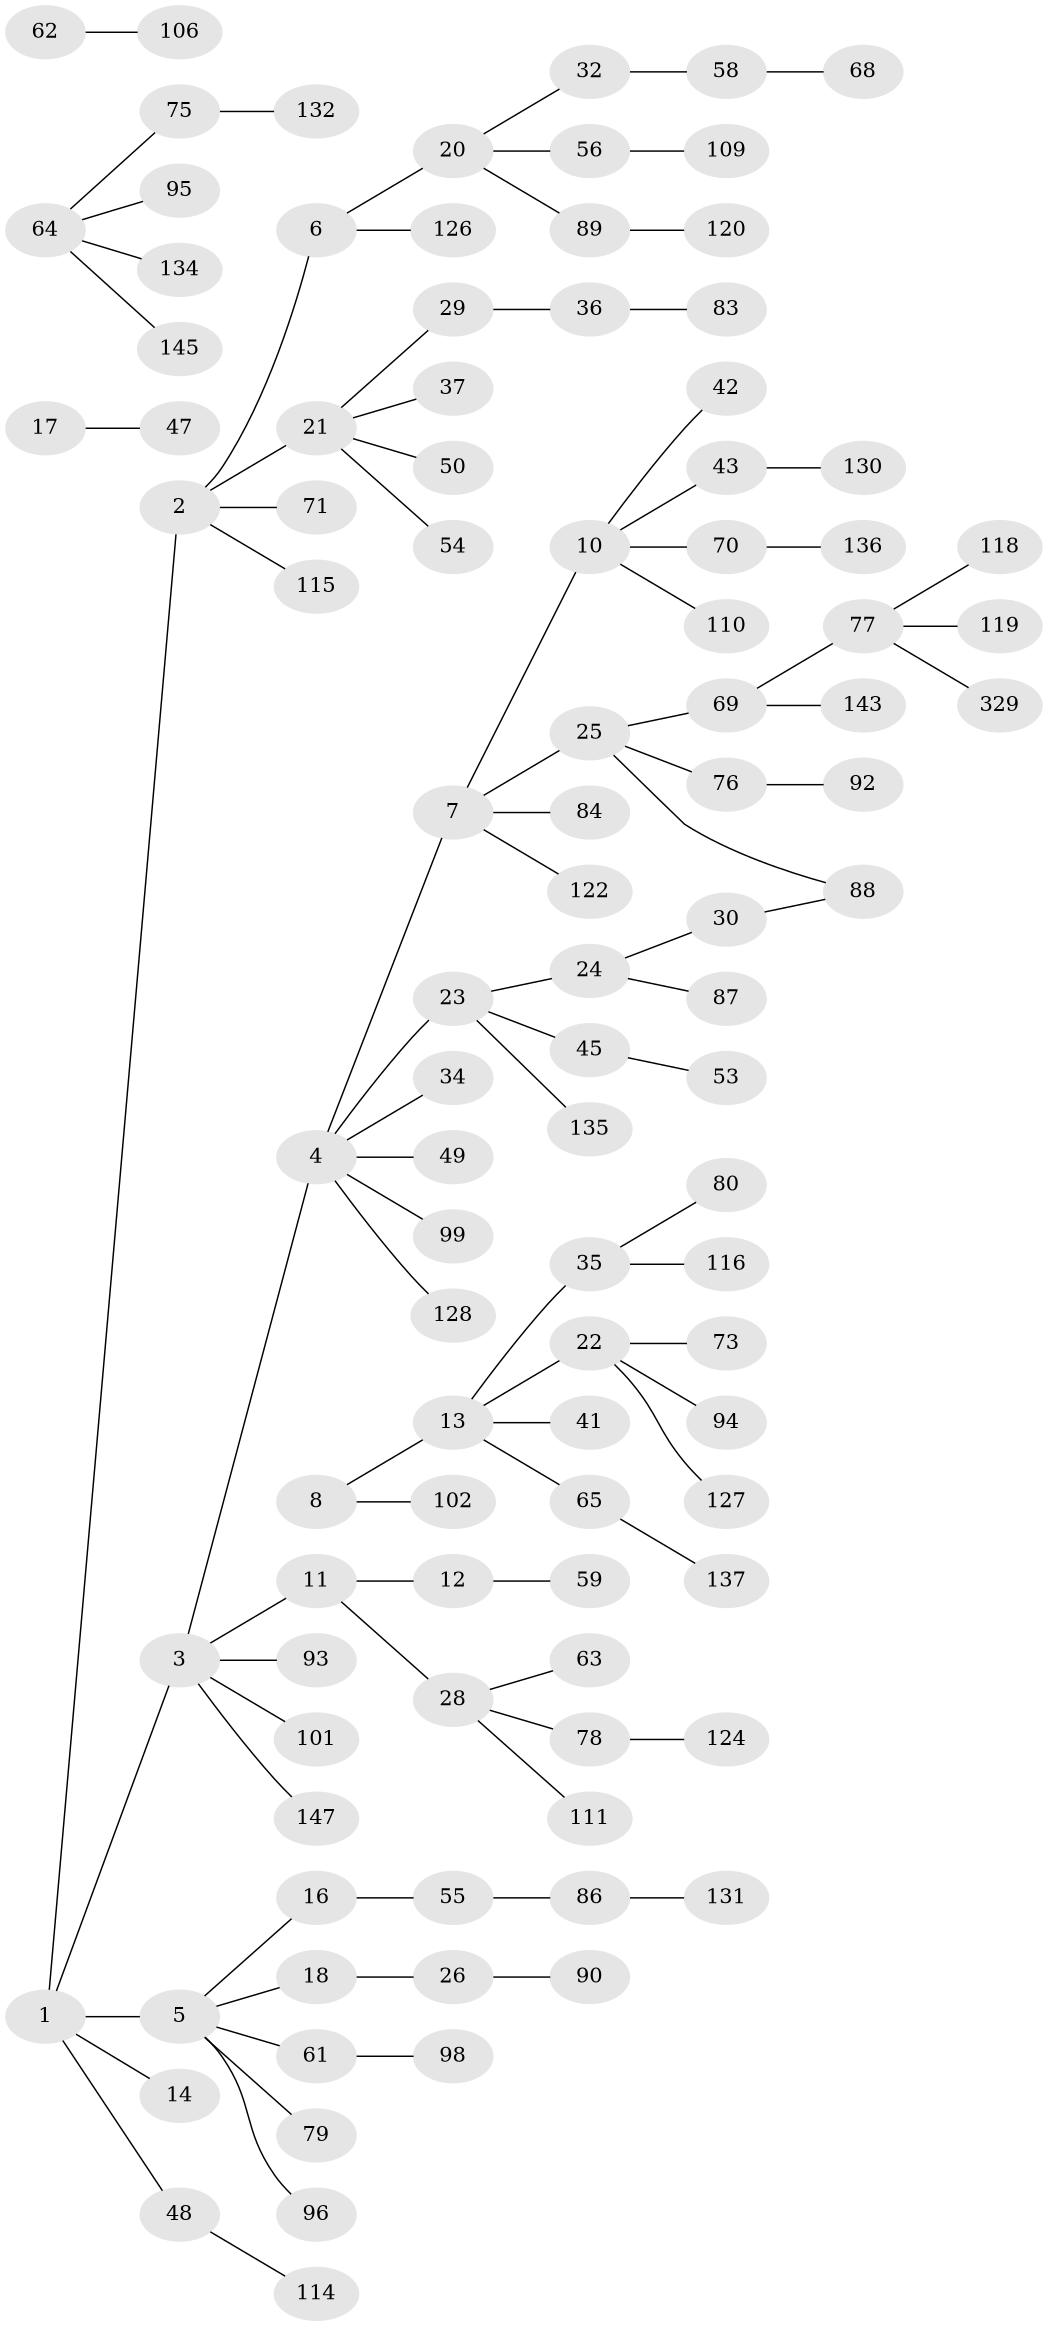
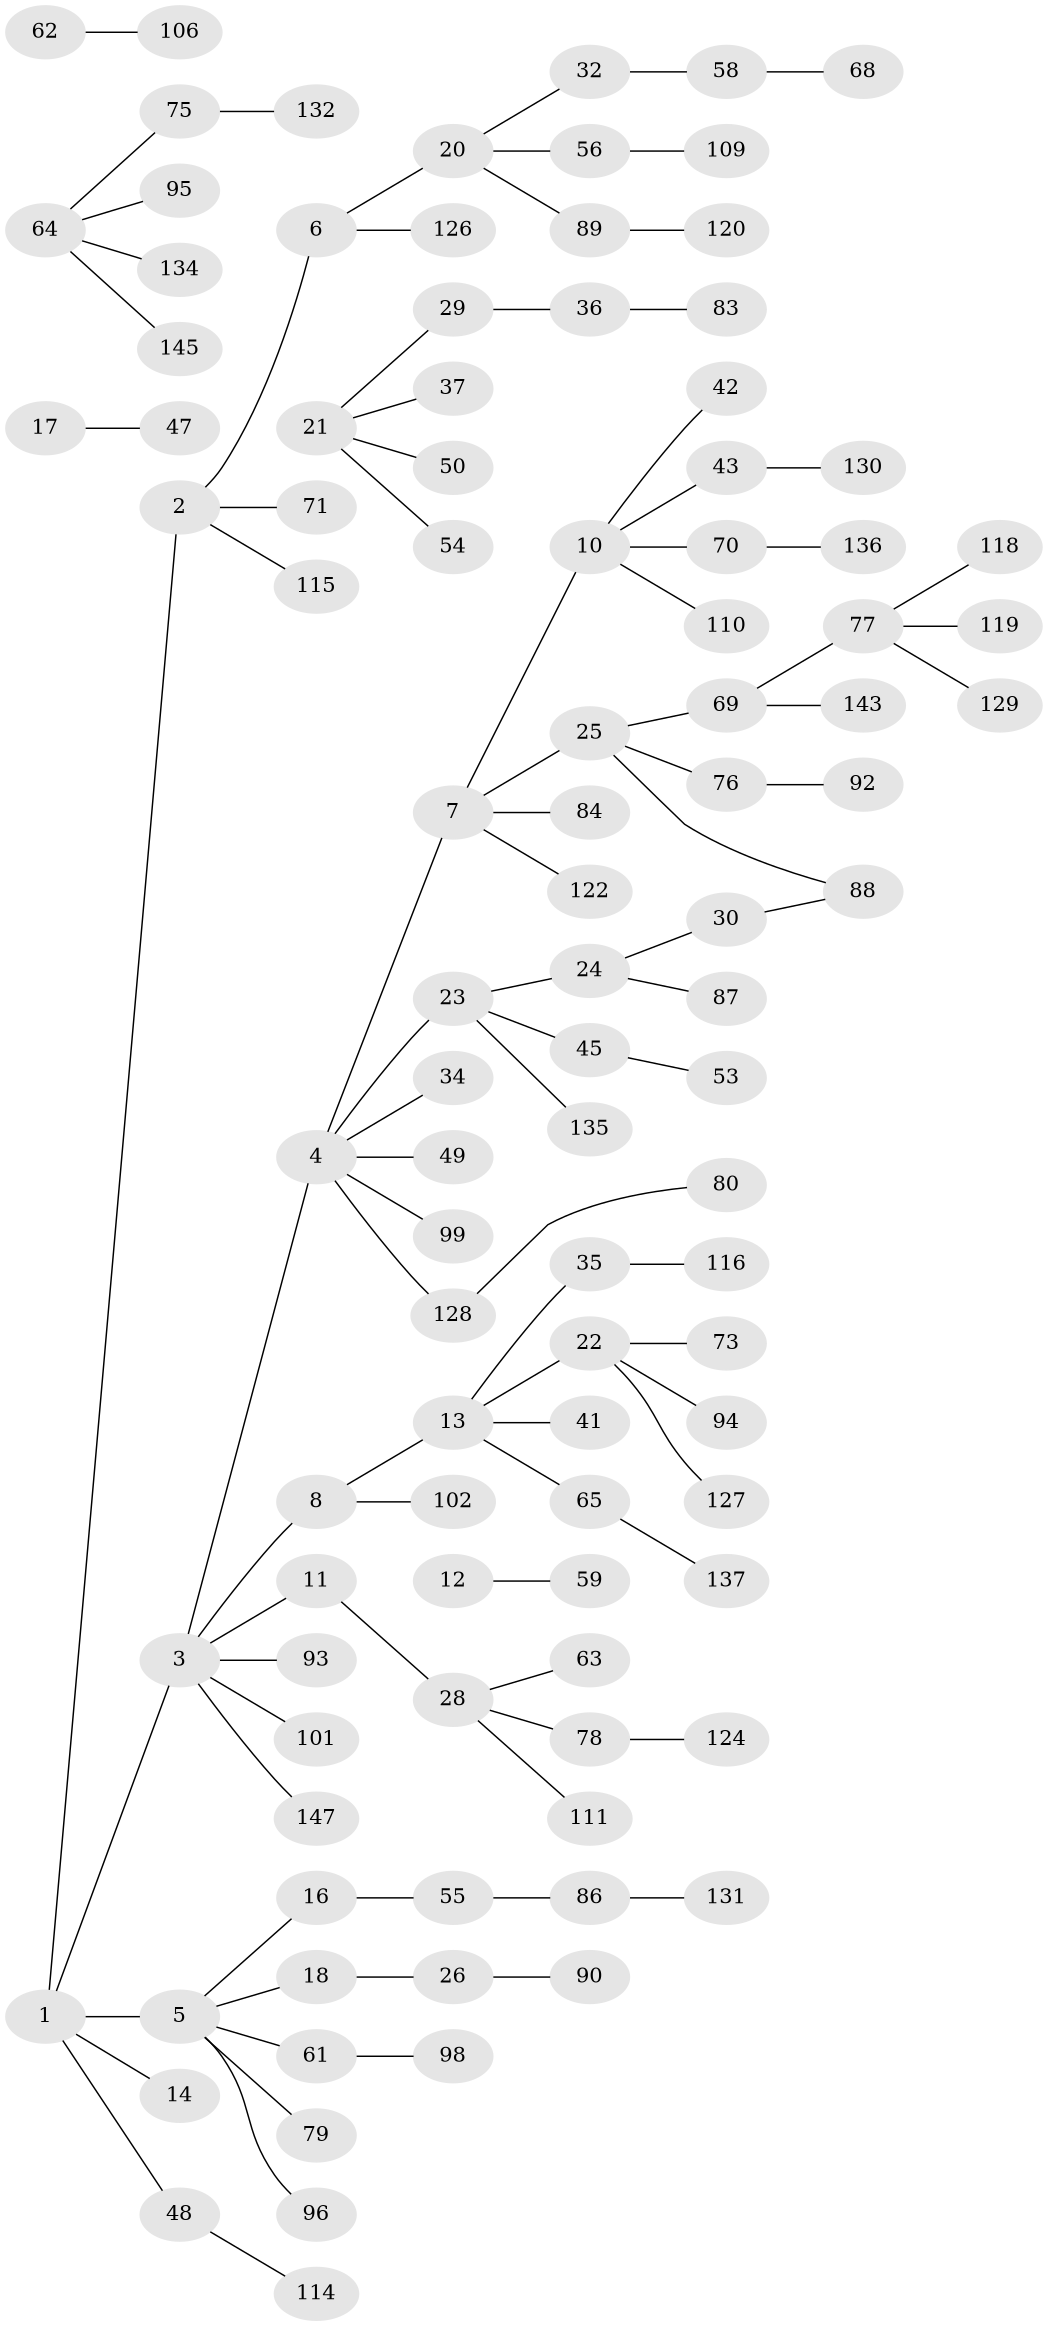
(248, 468) -> none
(1000, 705) -> (1000, 705)
(658, 1225) -> (569, 1215)
none -> (243, 1578)
(385, 1581) -> none
